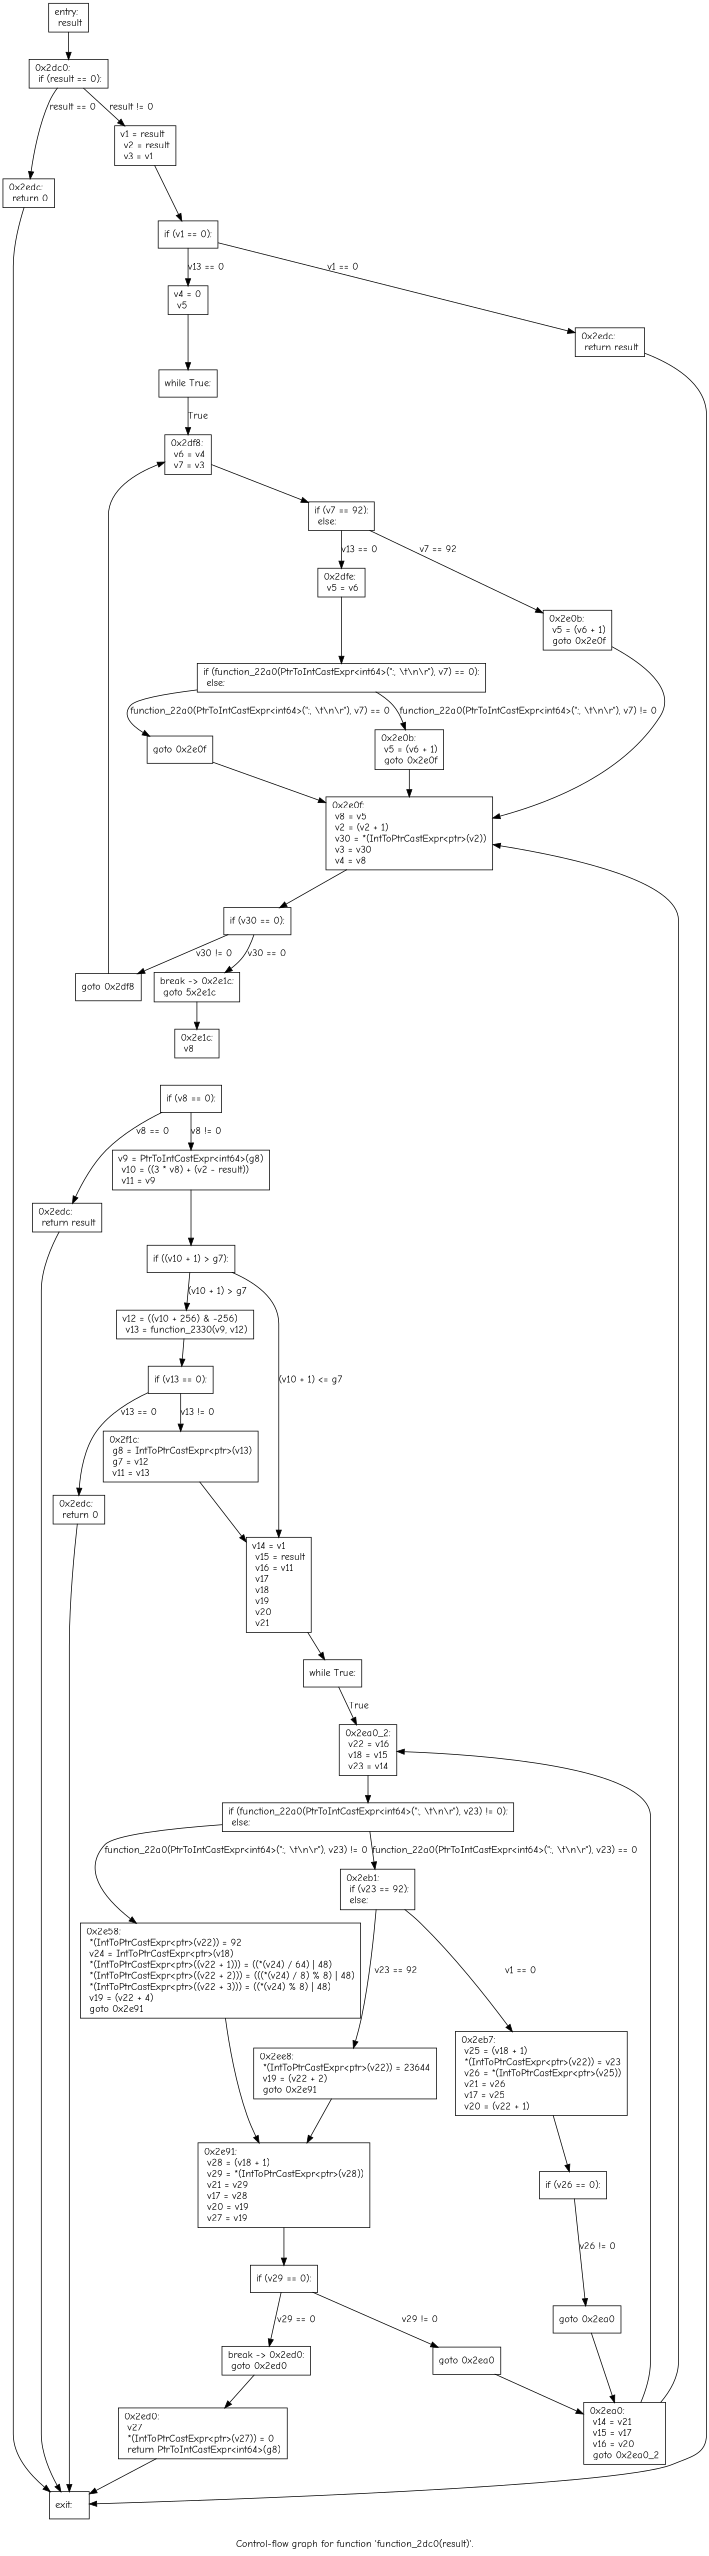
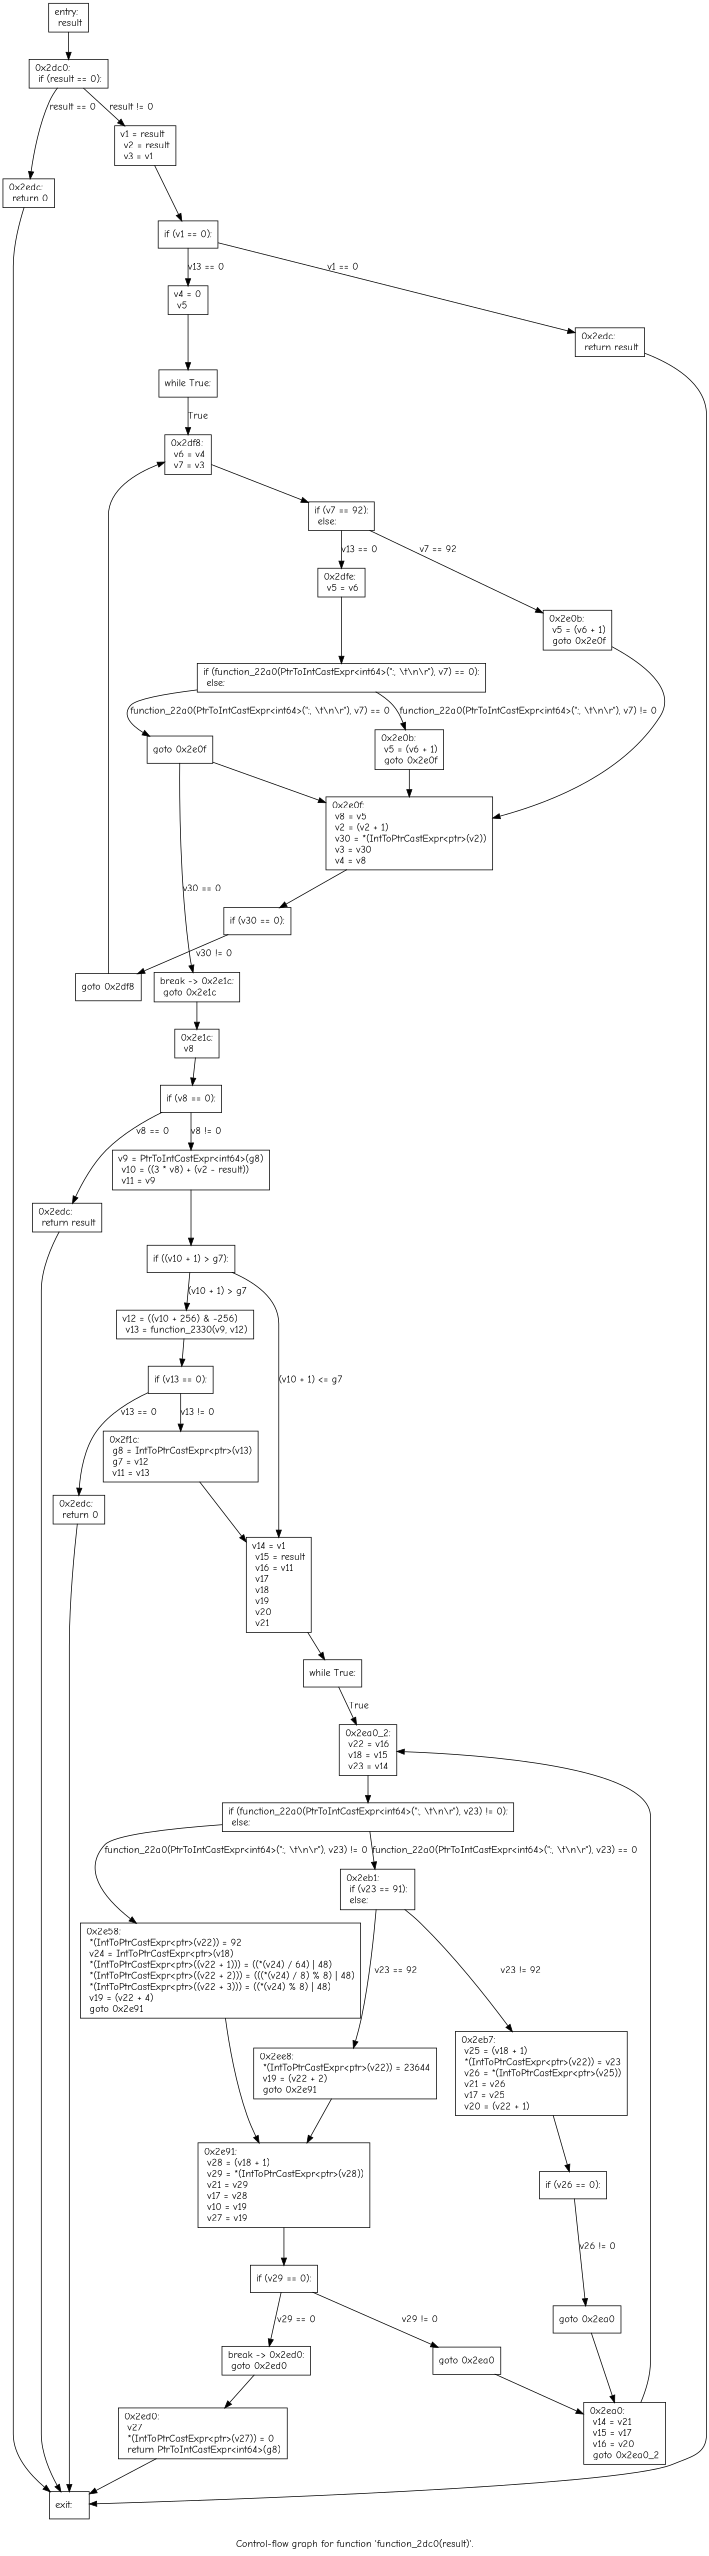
(245, 953) -> (182, 864)
(188, 992) -> (188, 992)
none -> (194, 1068)
(678, 1563) -> none
(378, 1889) -> (377, 1889)
(521, 1971) -> (521, 1971)
(226, 2207) -> (226, 2207)
